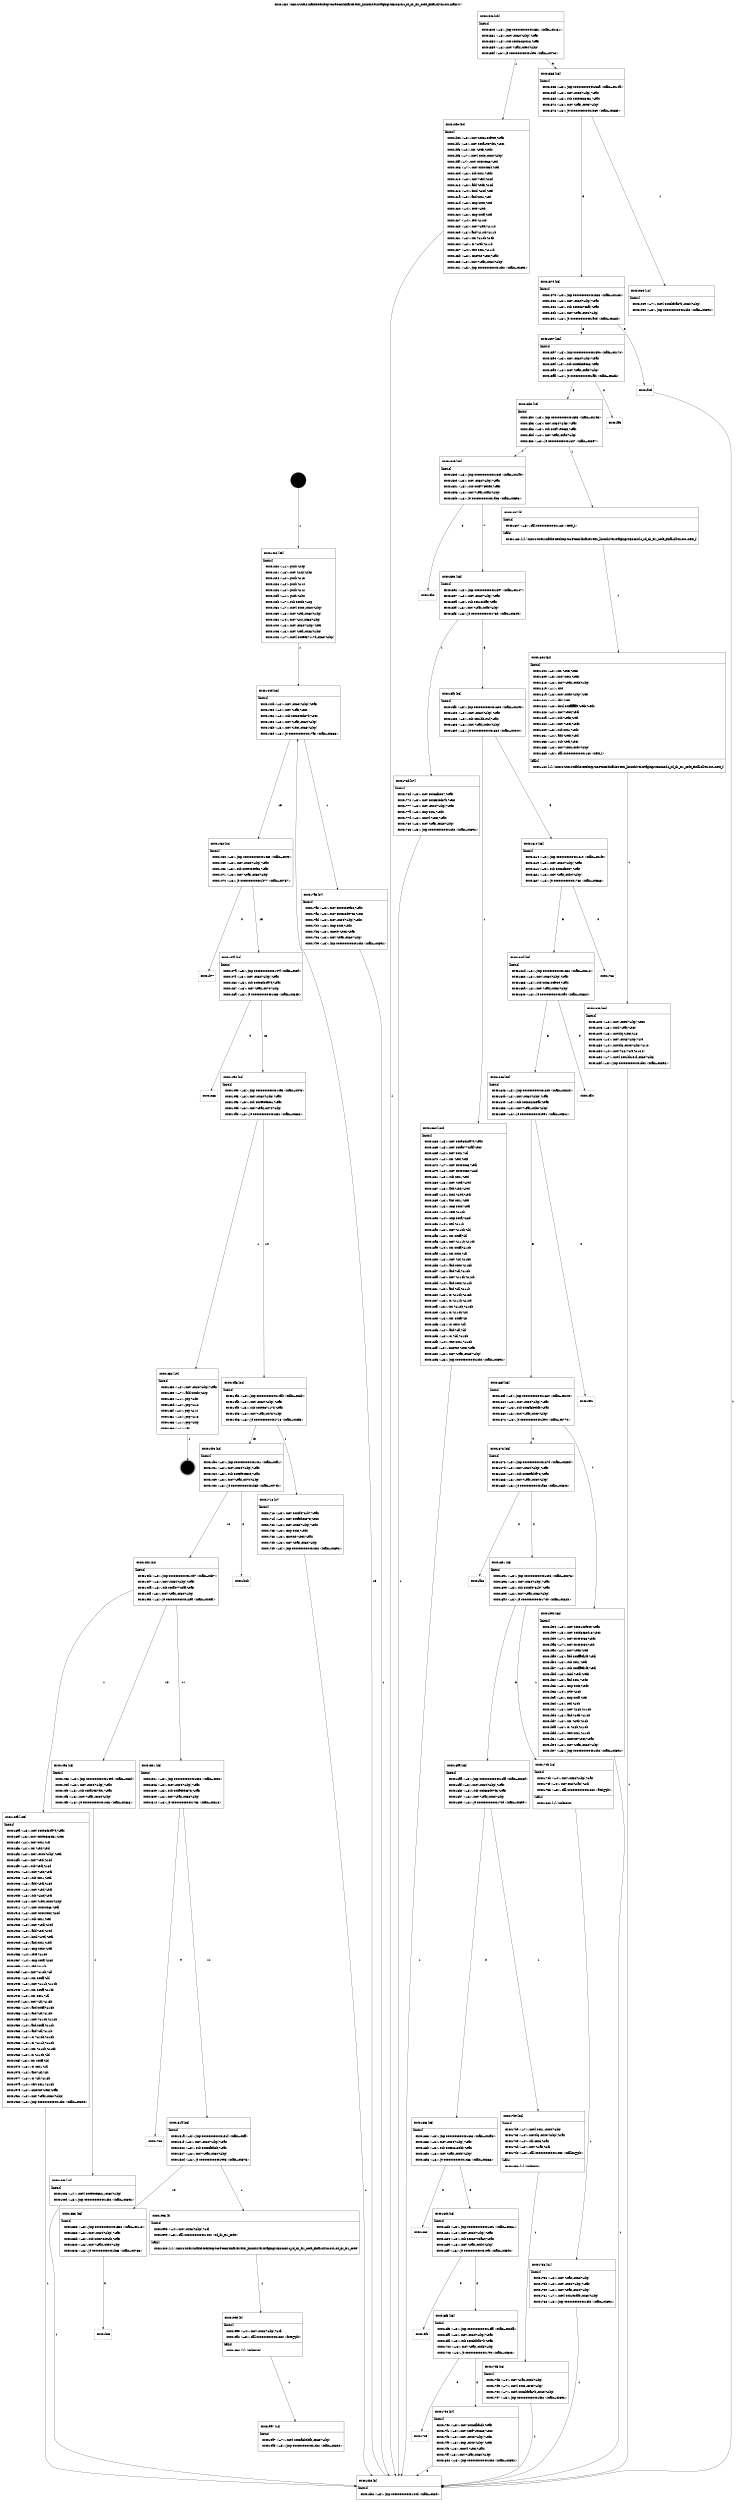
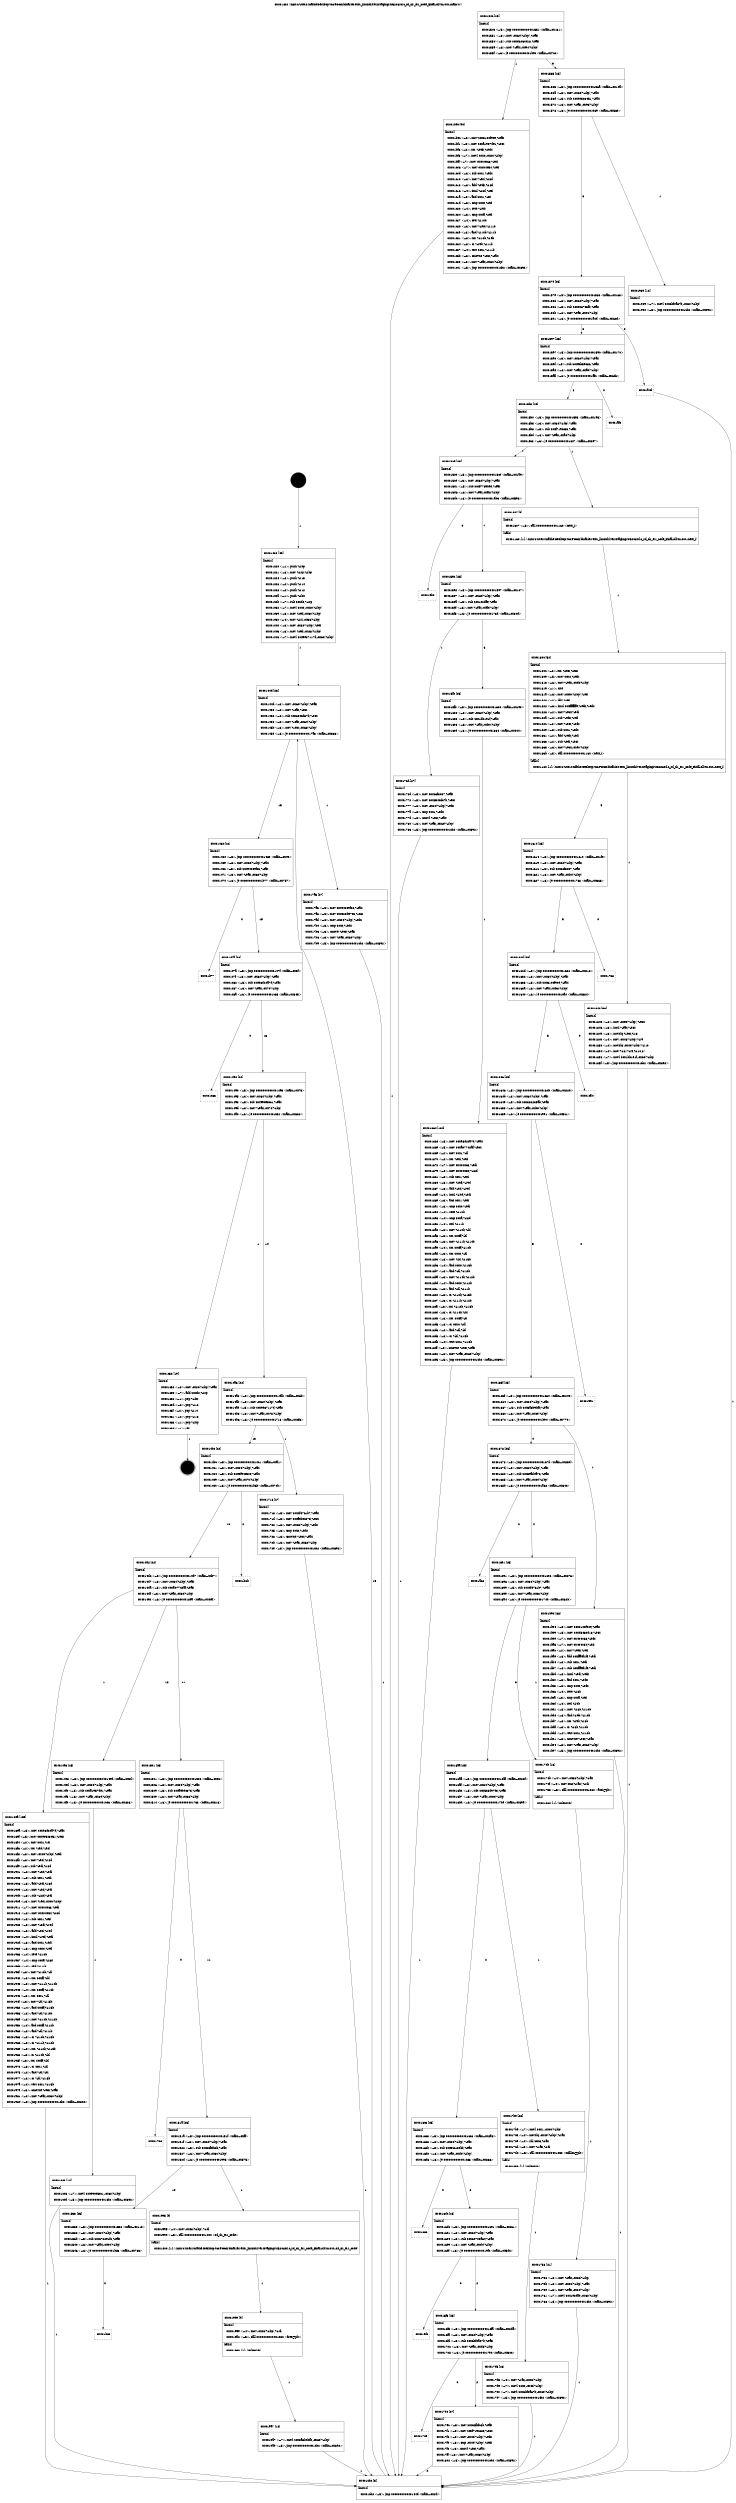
(523, 787) -> (589, 805)
none -> (344, 2464)
